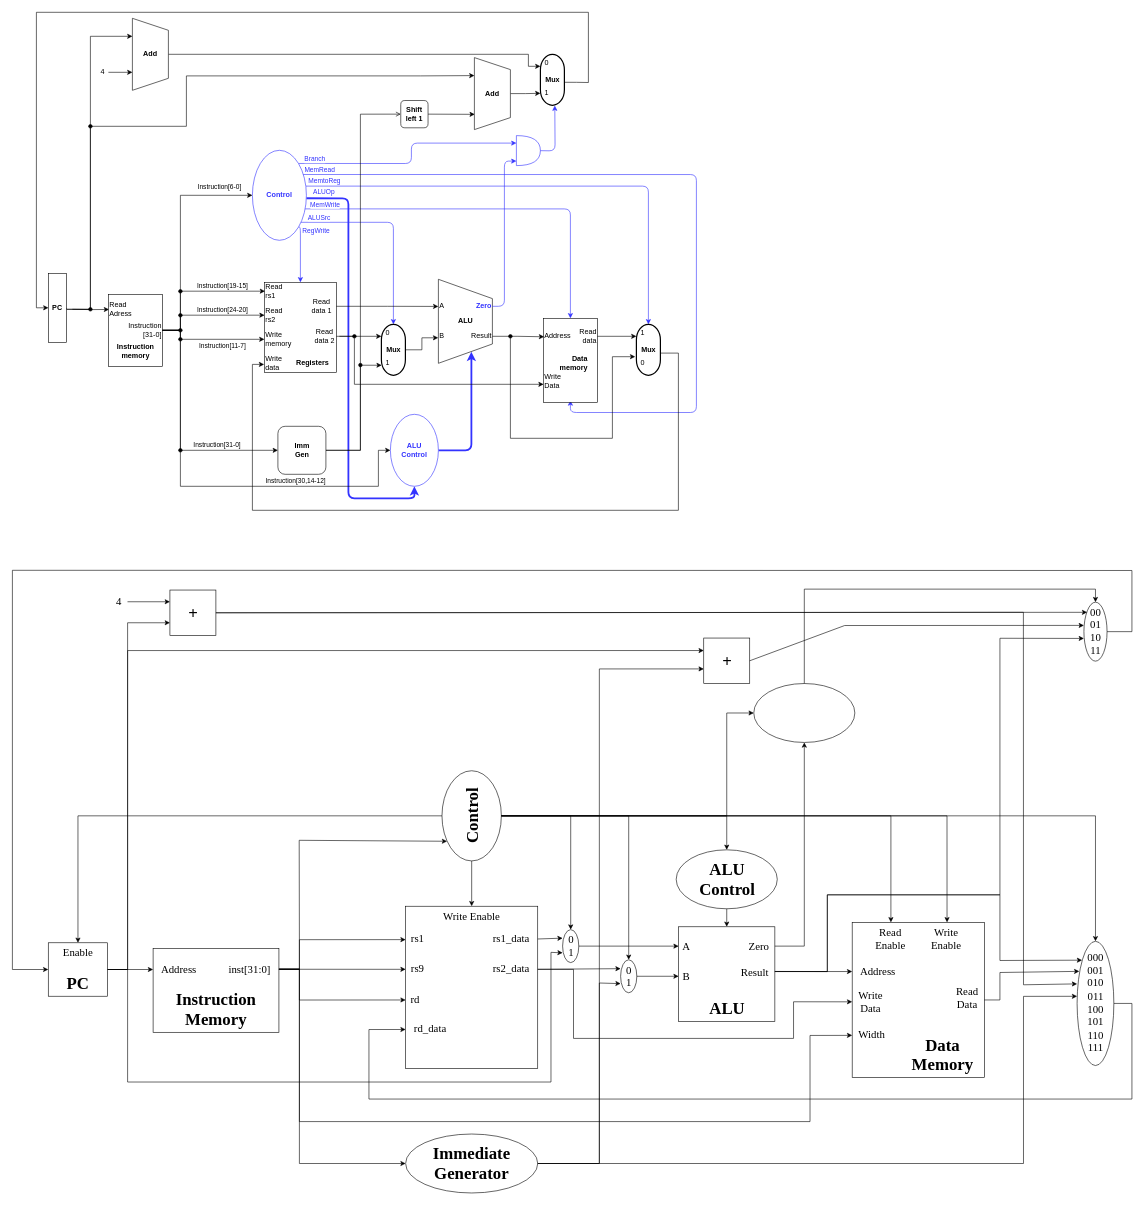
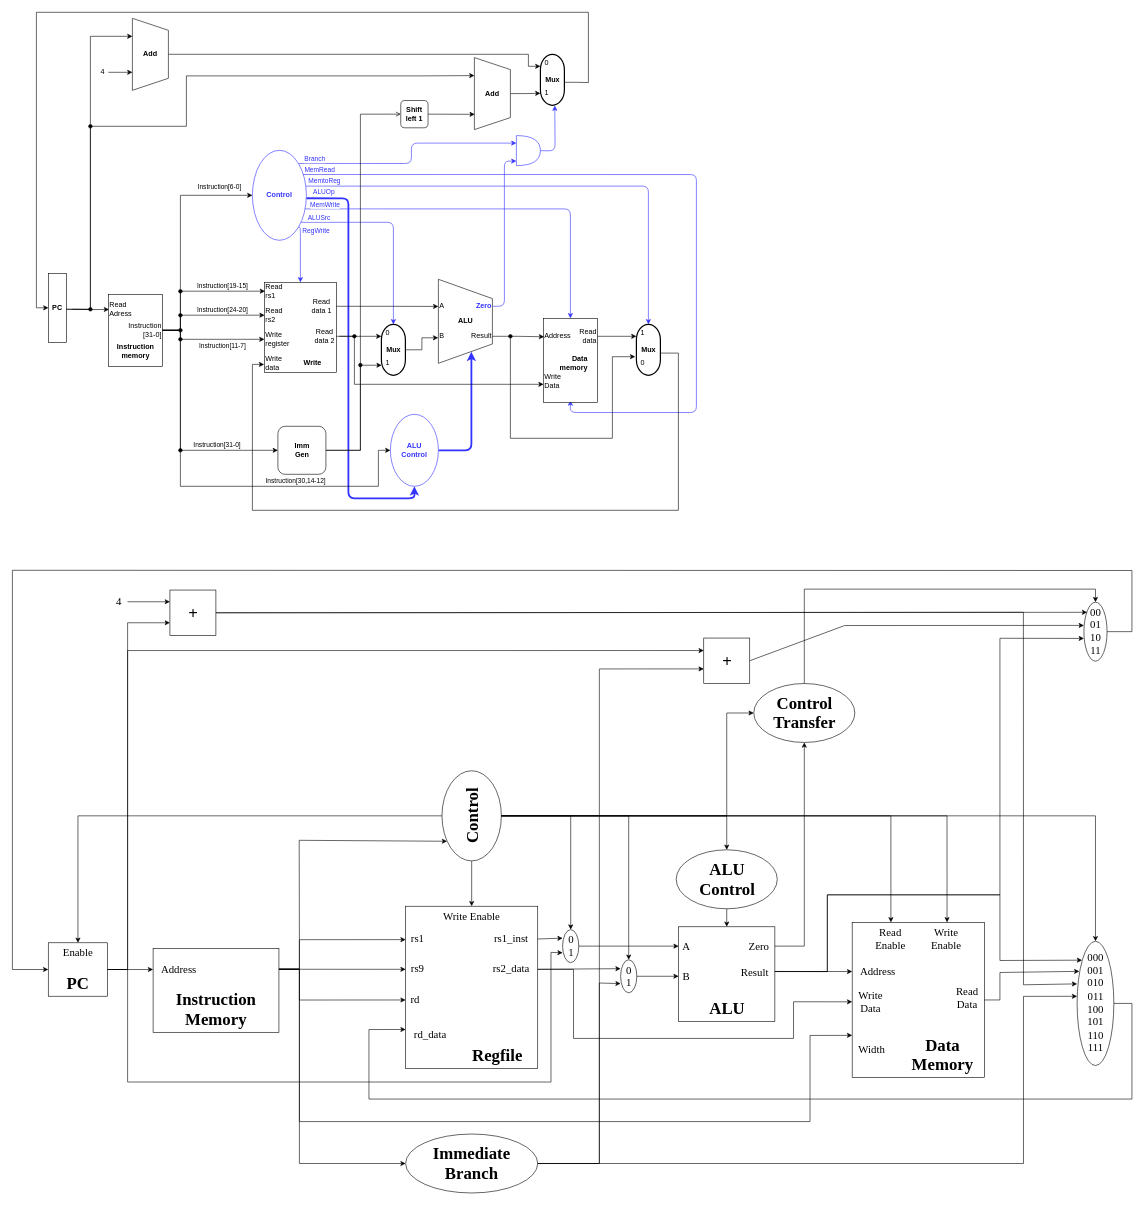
(278, 339) -> (281, 339)
(313, 363) -> (313, 363)
none -> (804, 713)
(511, 939) -> (511, 939)
(249, 969) -> none
(430, 1029) -> (430, 1035)
(871, 1035) -> (871, 1050)
none -> (497, 1055)
(472, 1163) -> (472, 1163)
